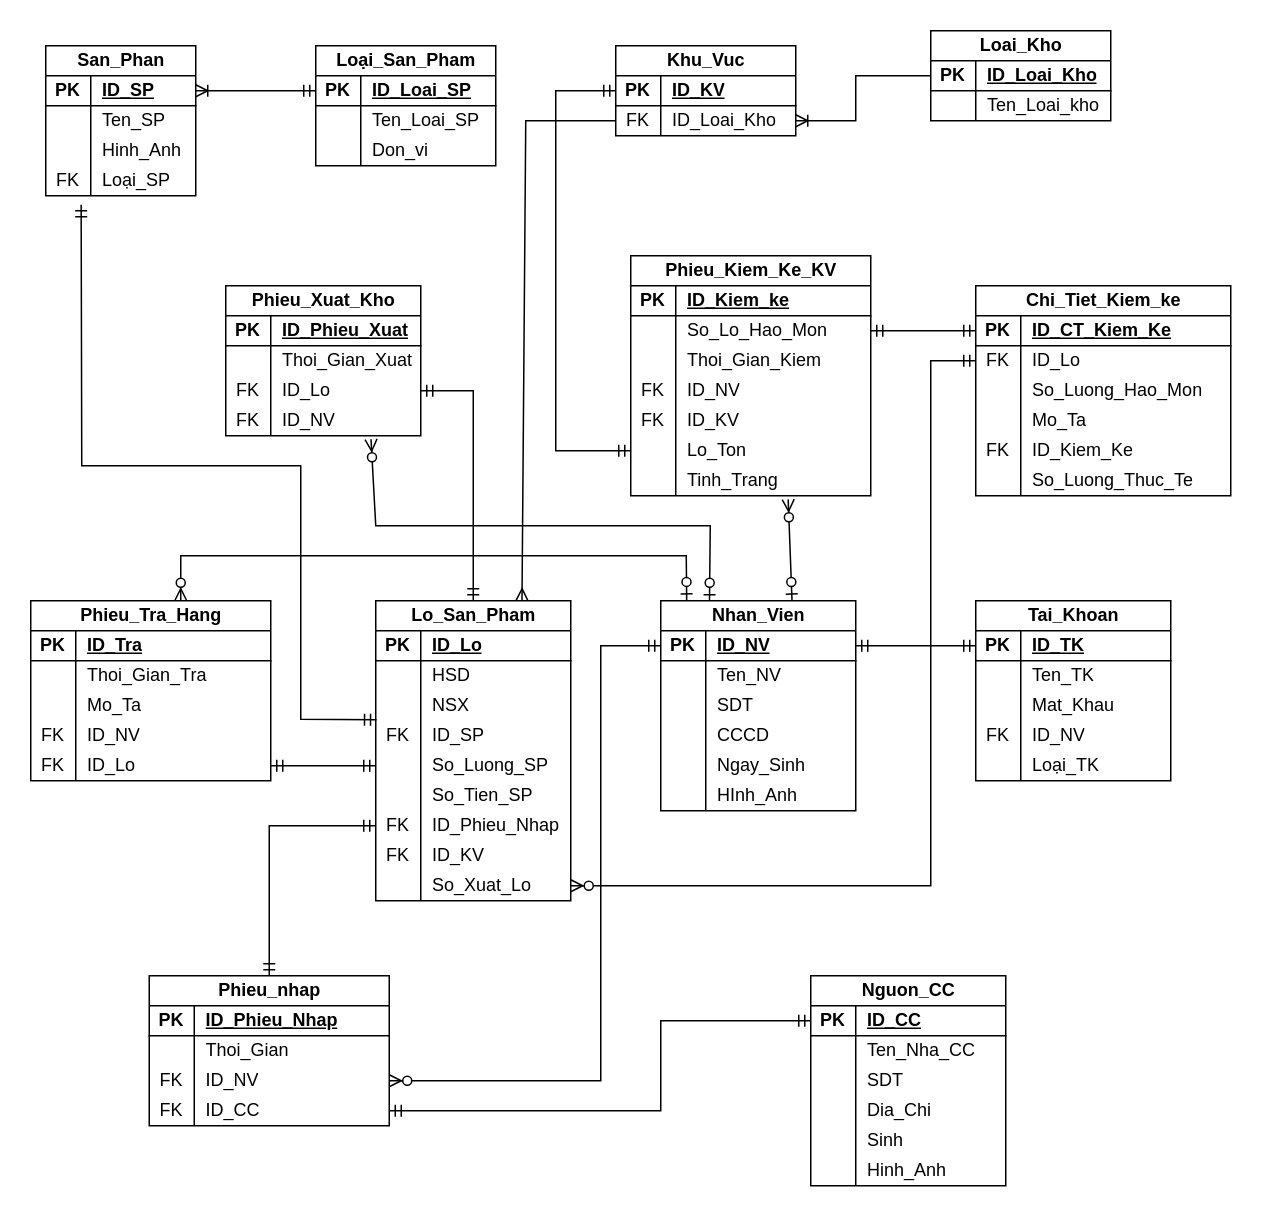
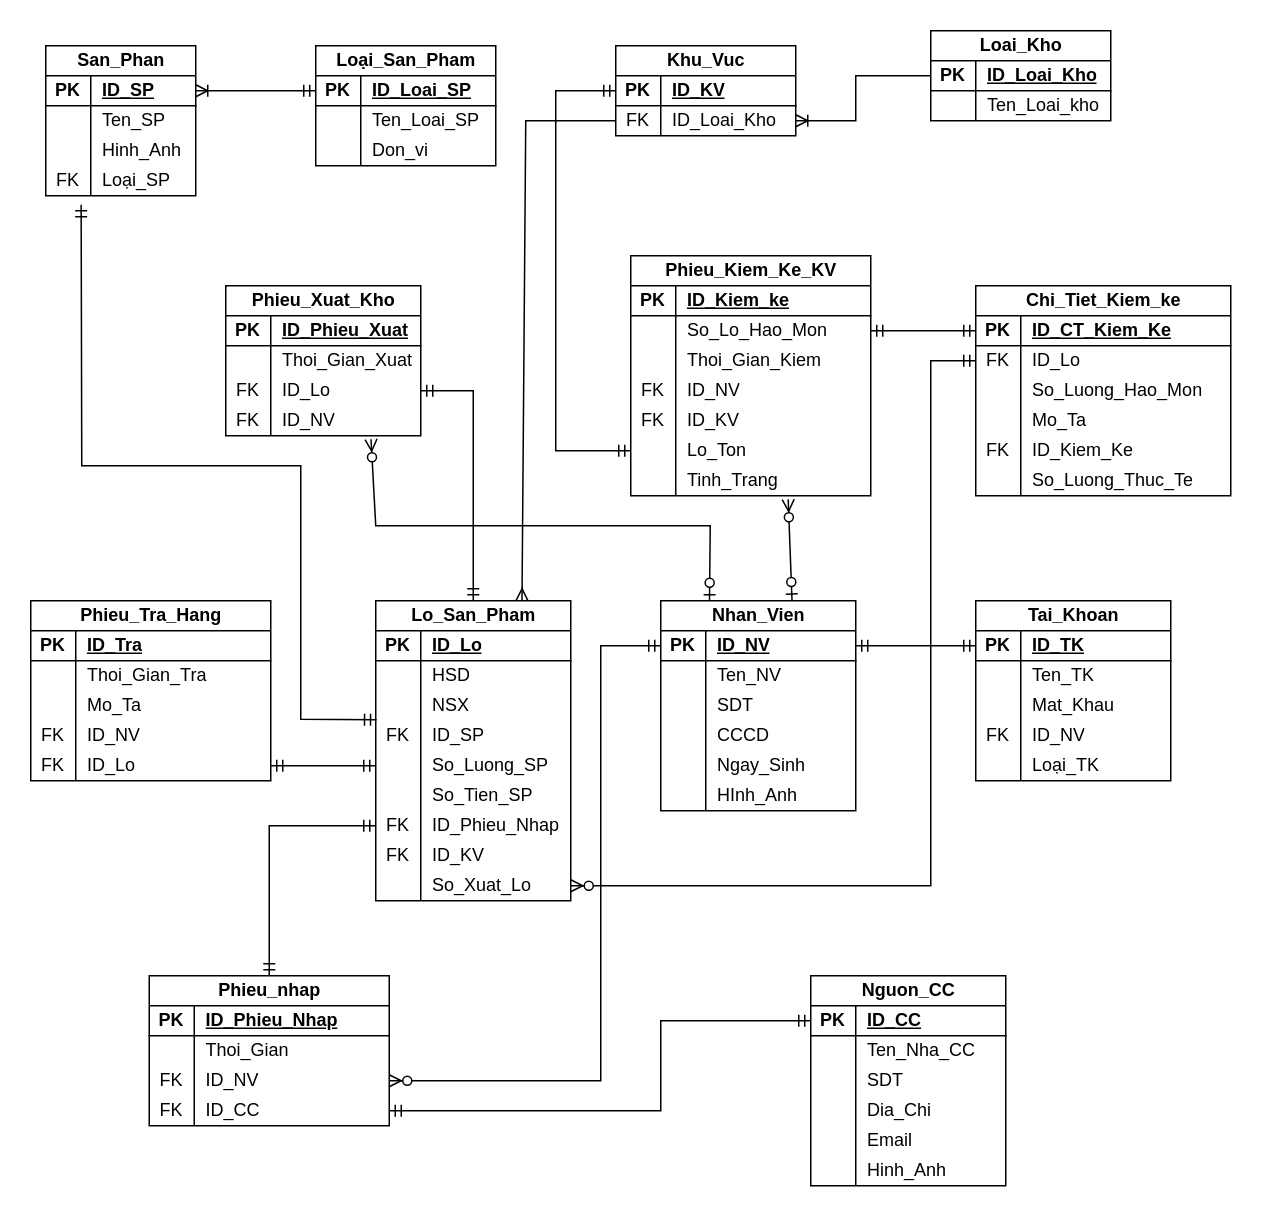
(433, 556) -> none
(886, 1141) -> (888, 1141)
